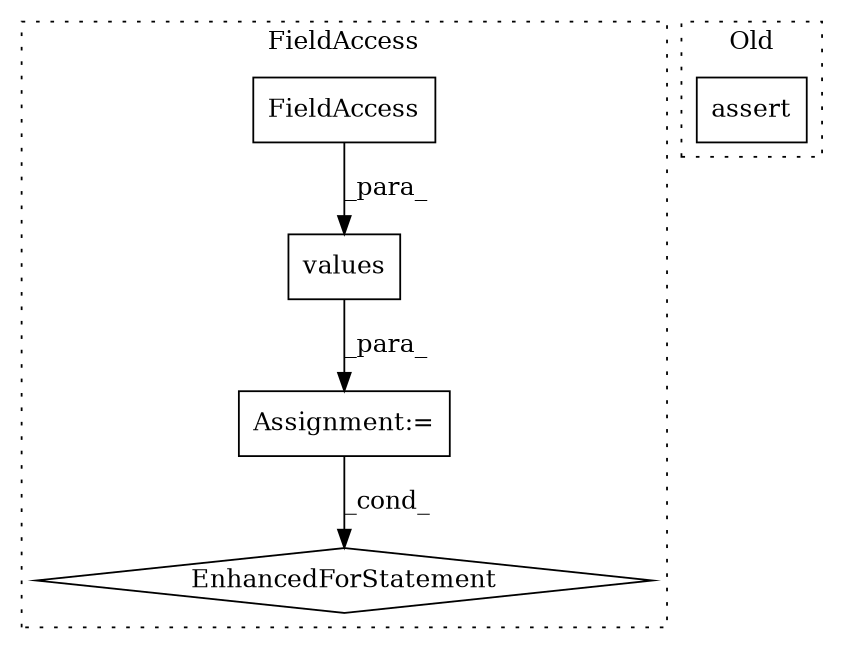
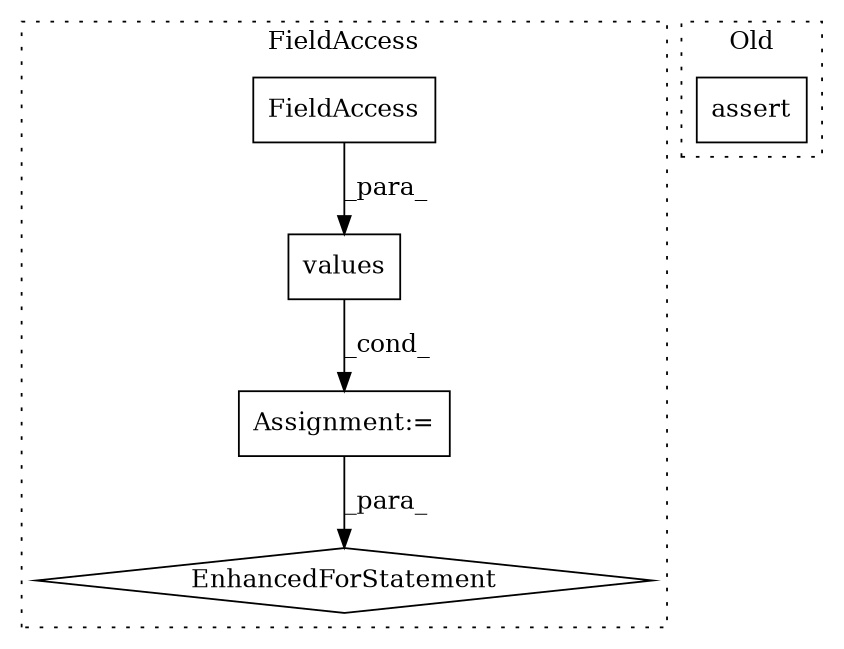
(386, 345) -> (388, 345)
(388, 502) -> (386, 502)
